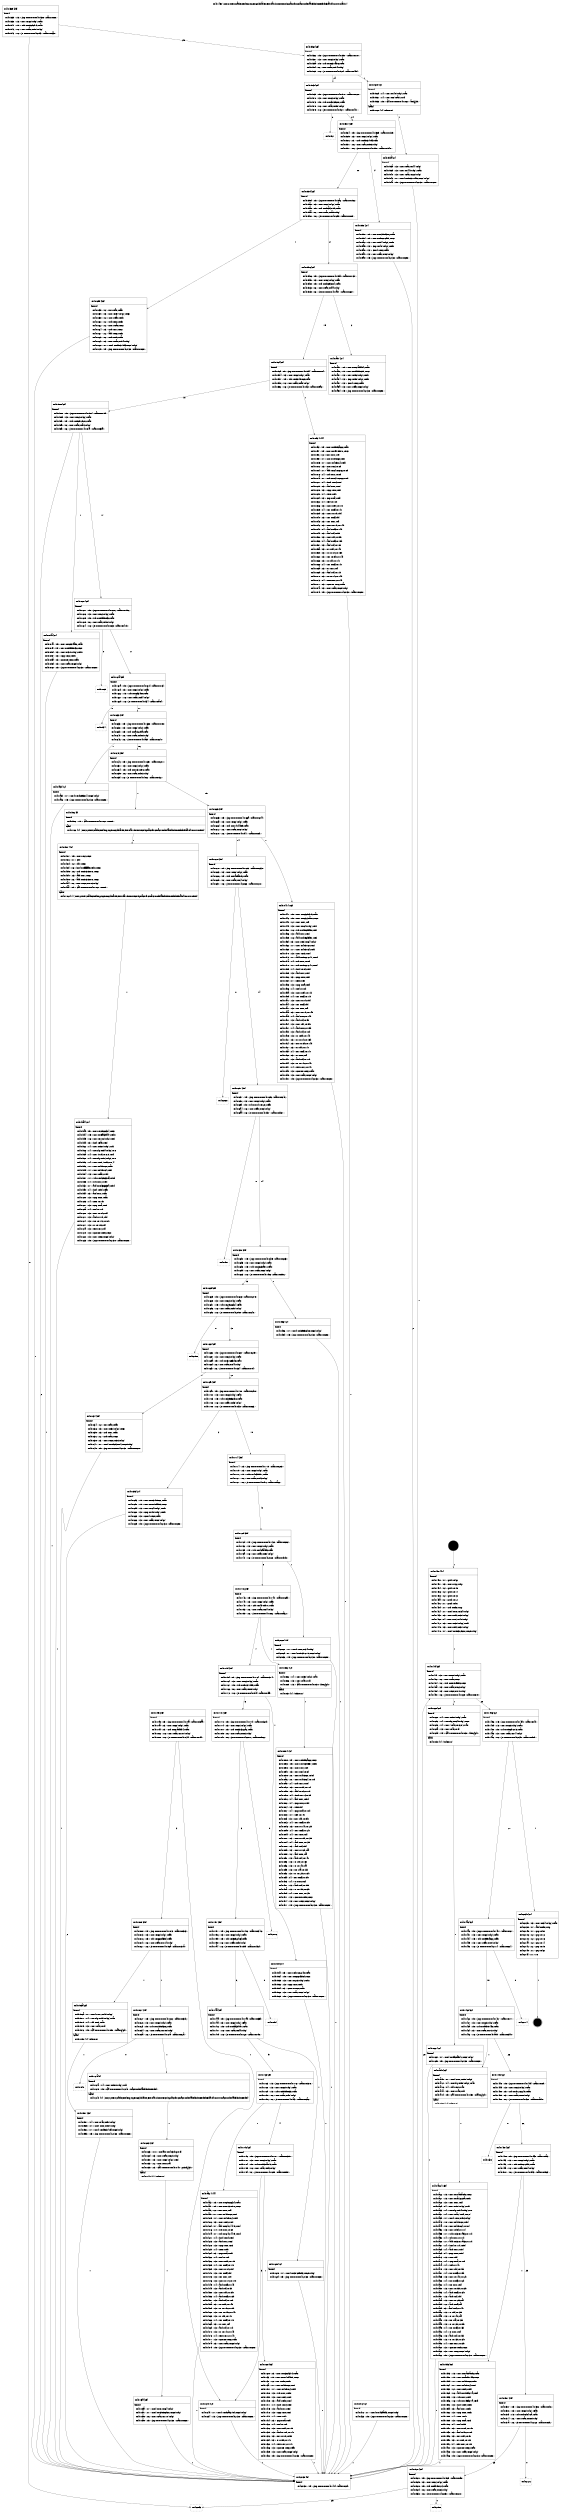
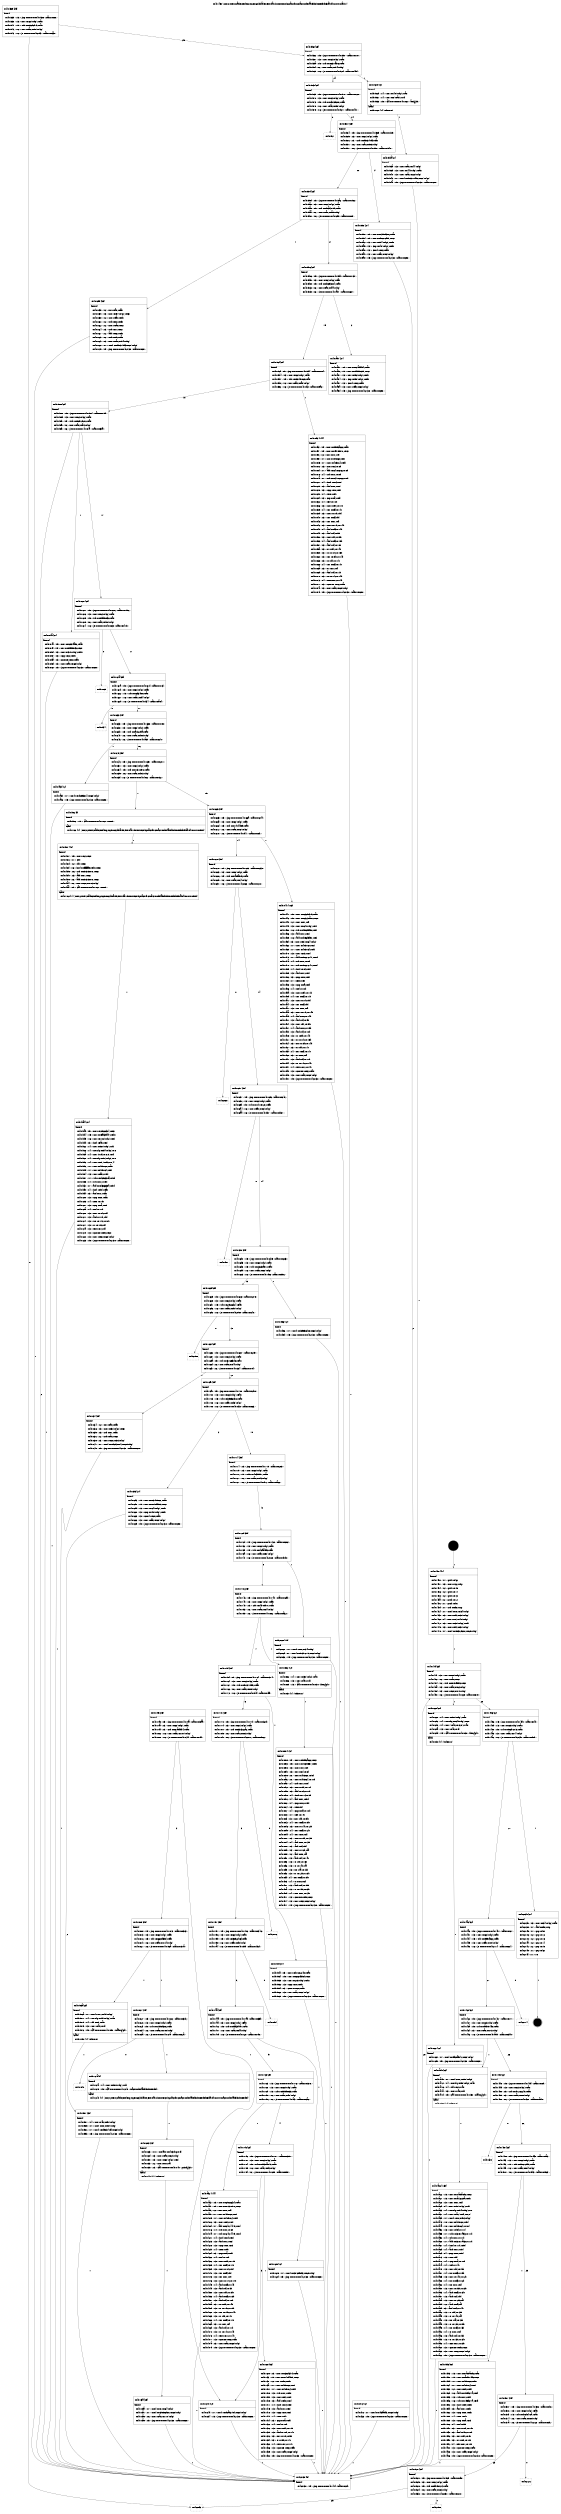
(488, 1980) -> (488, 1980)
